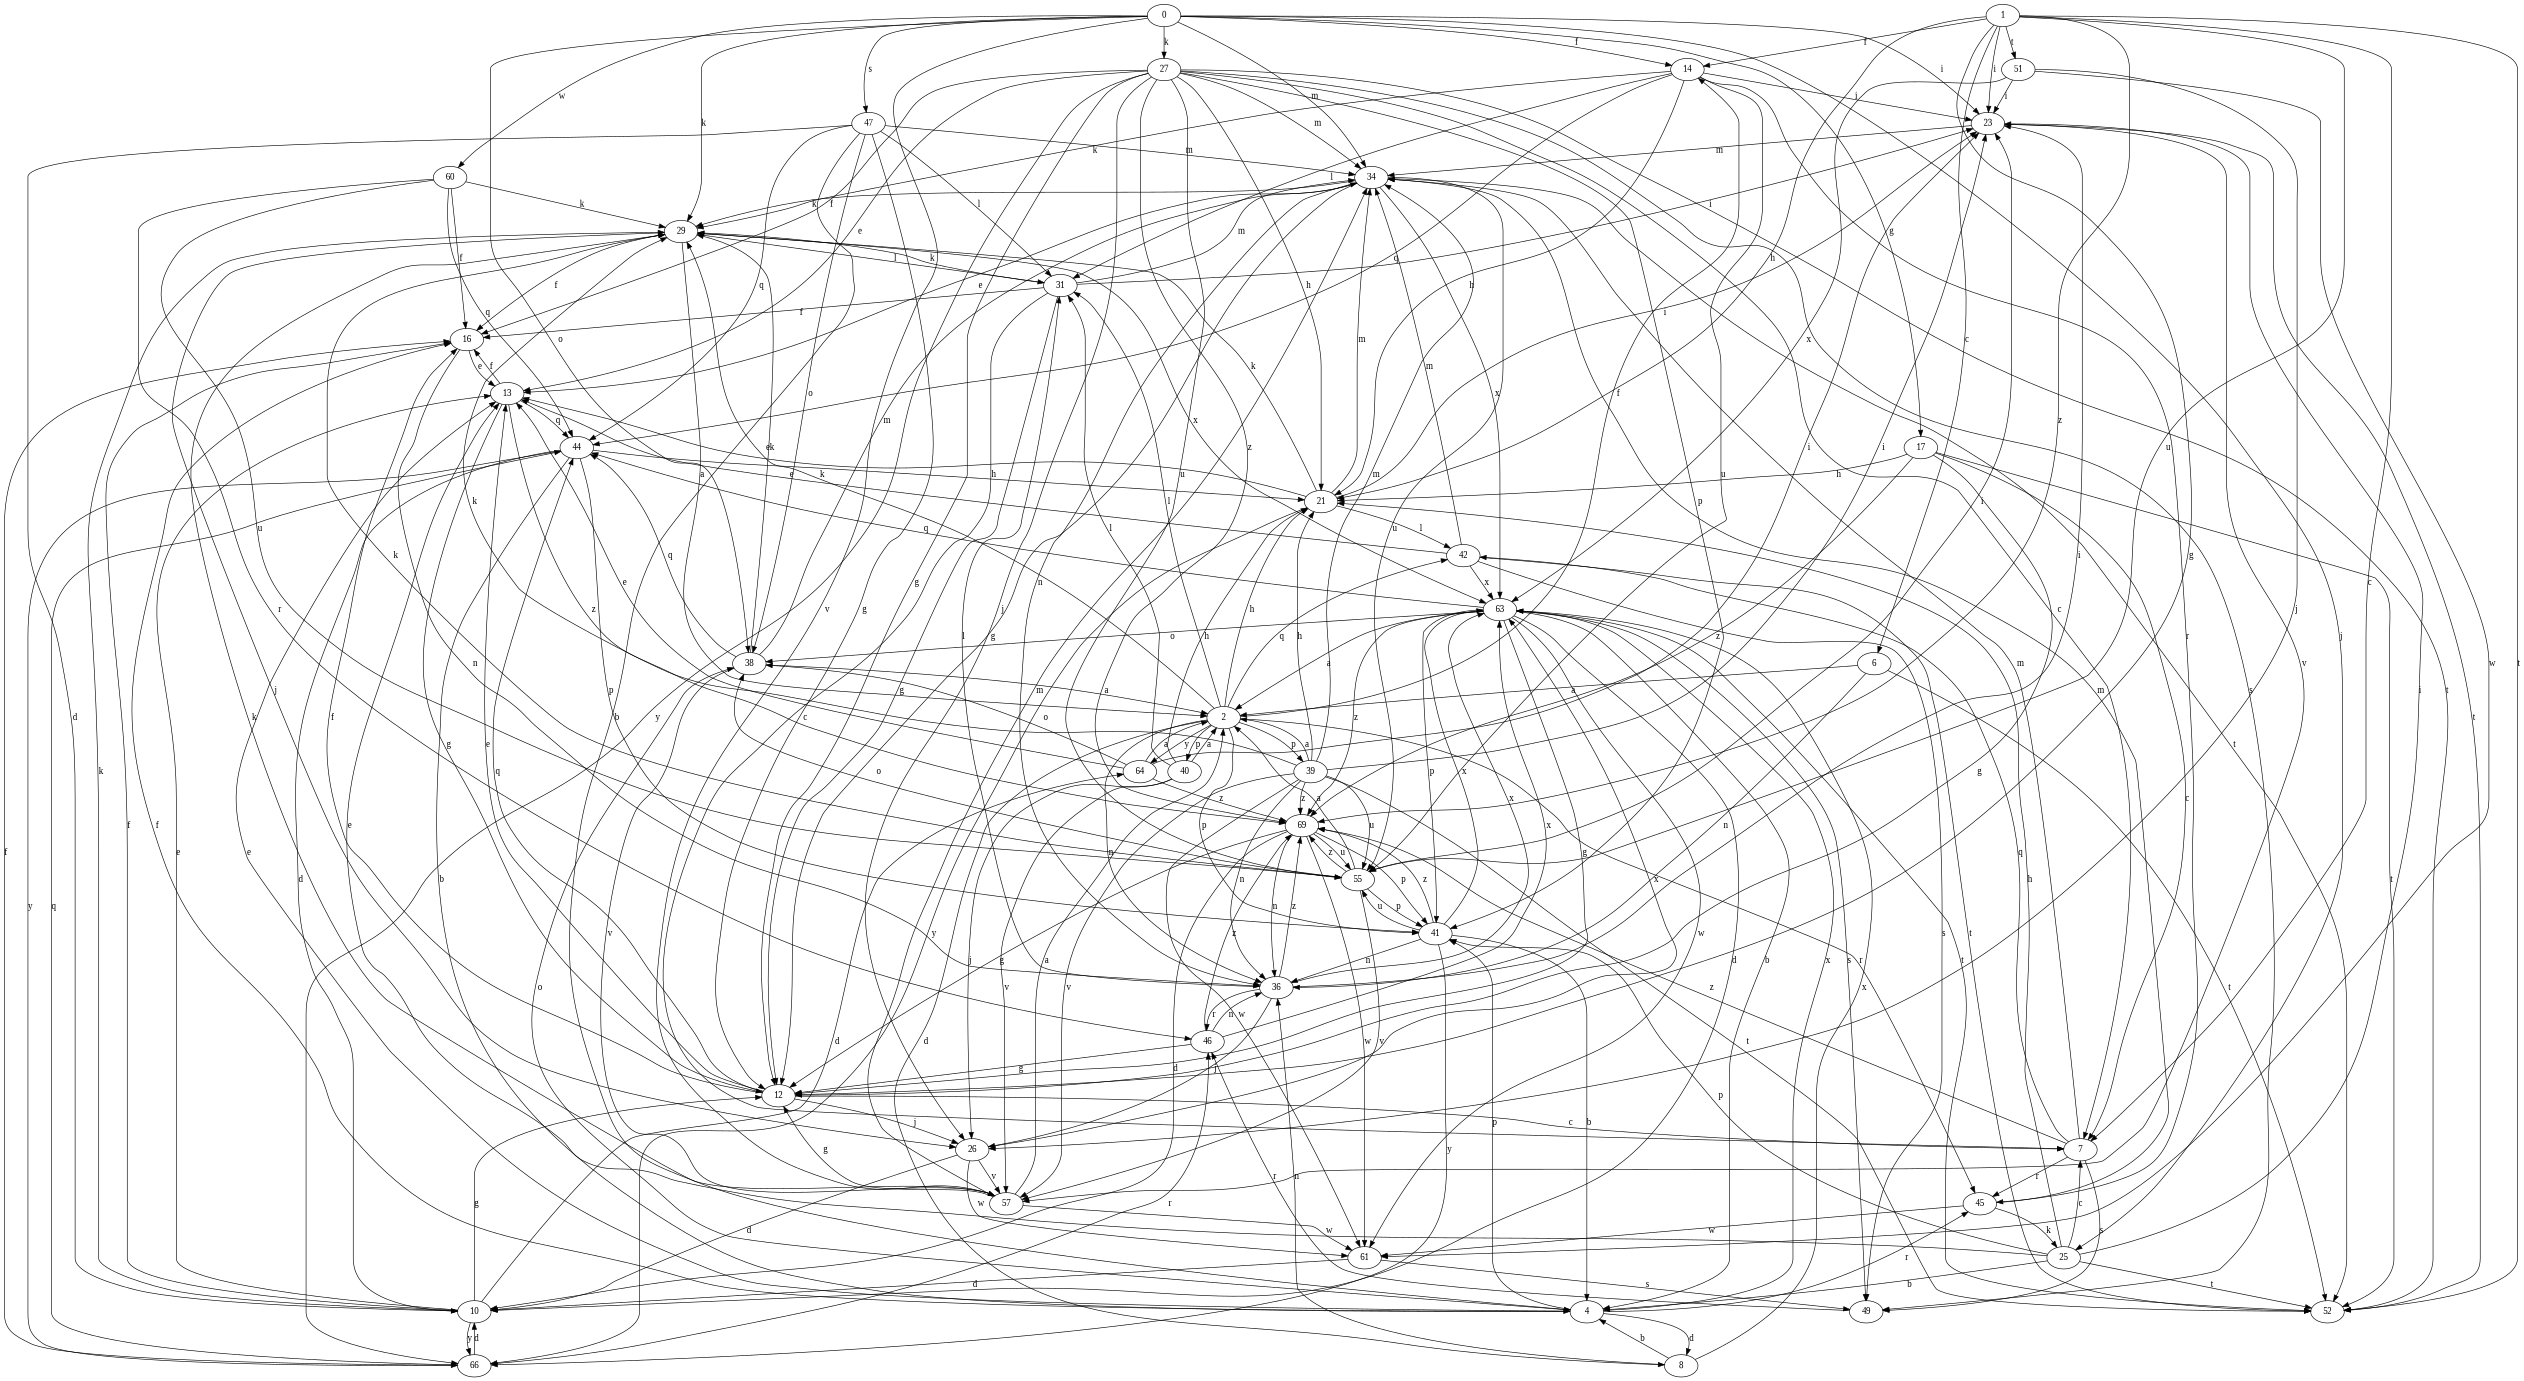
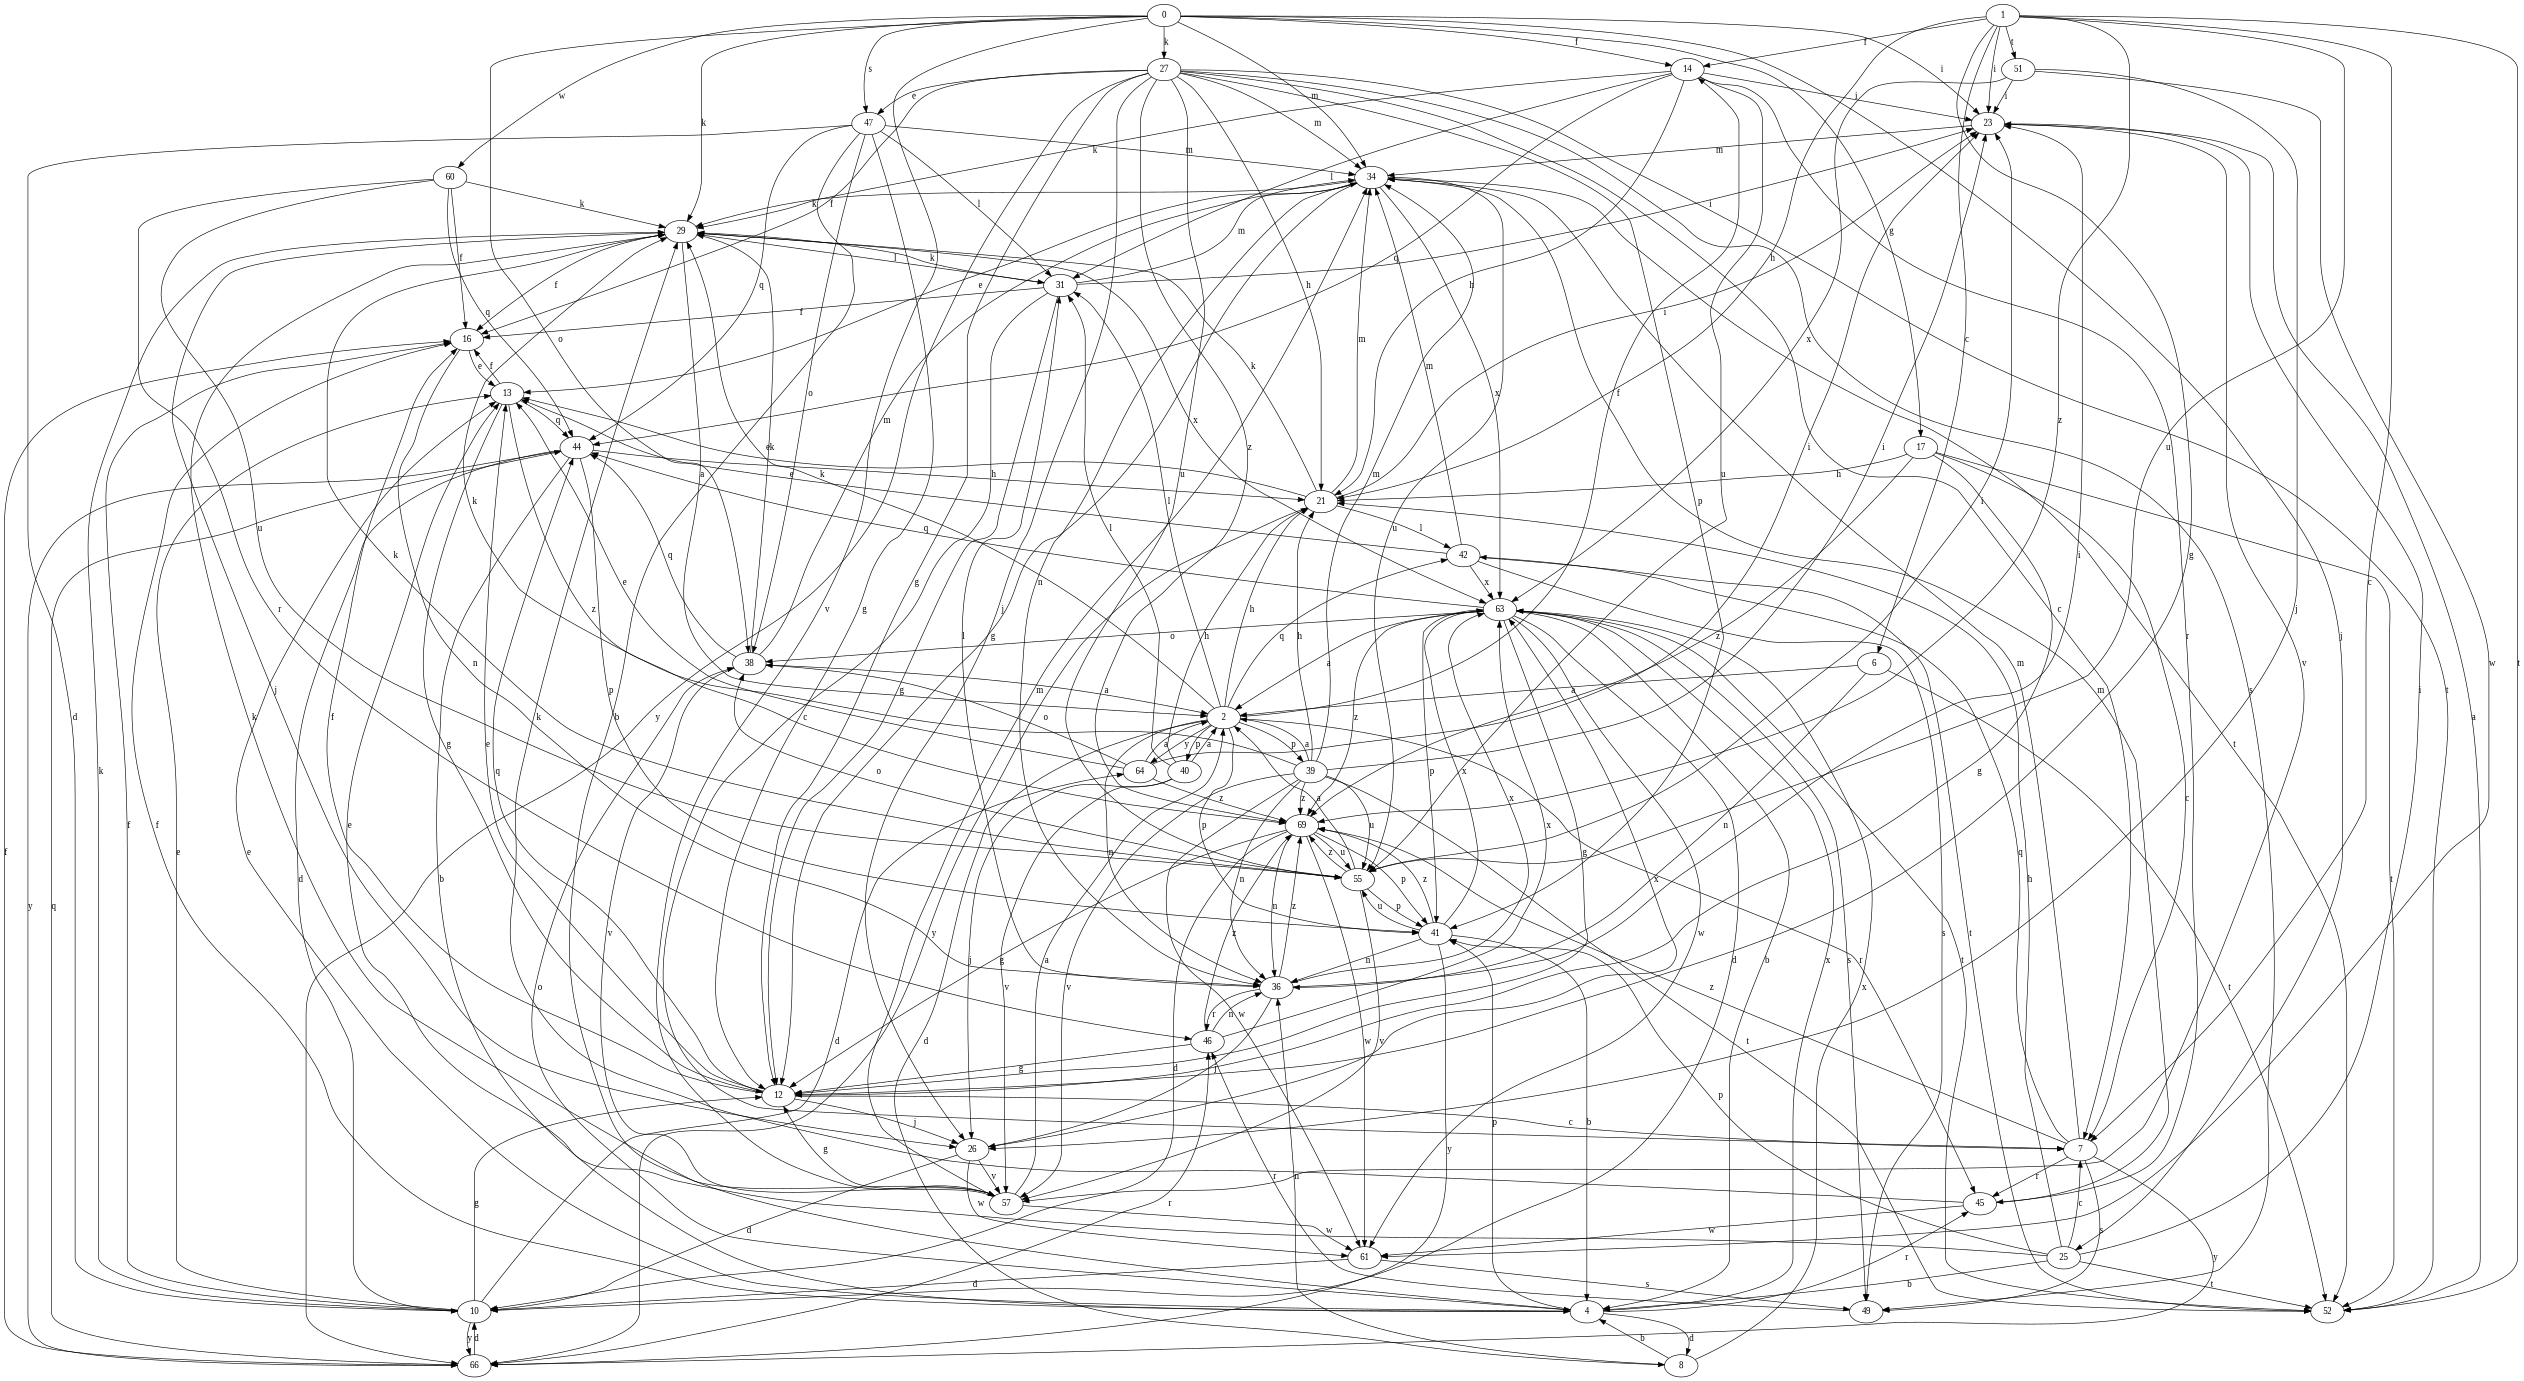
(848, 235) -> (1012, 77)
(2474, 718) -> (2474, 718)
(2026, 1220) -> (840, 1139)
none -> (1498, 1339)
